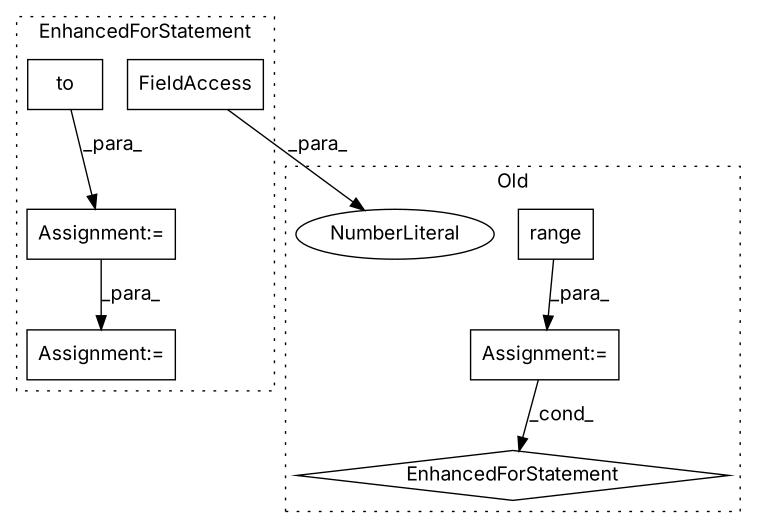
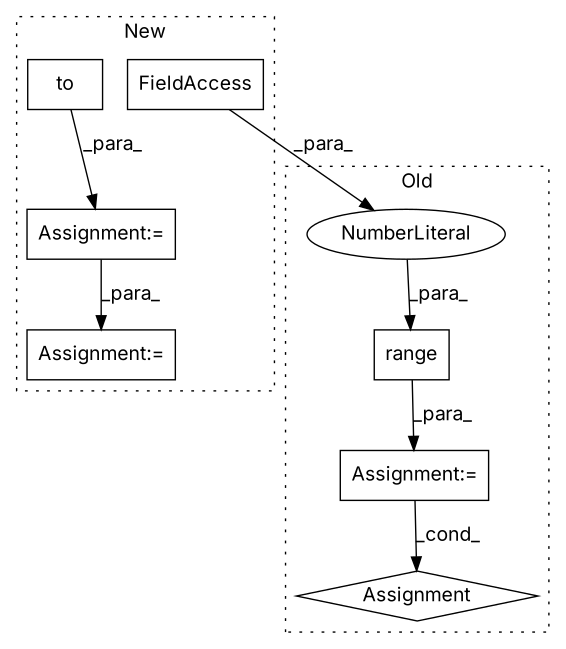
(146, 33) -> (146, 33)
none -> (409, 288)
(513, 475) -> (417, 596)
